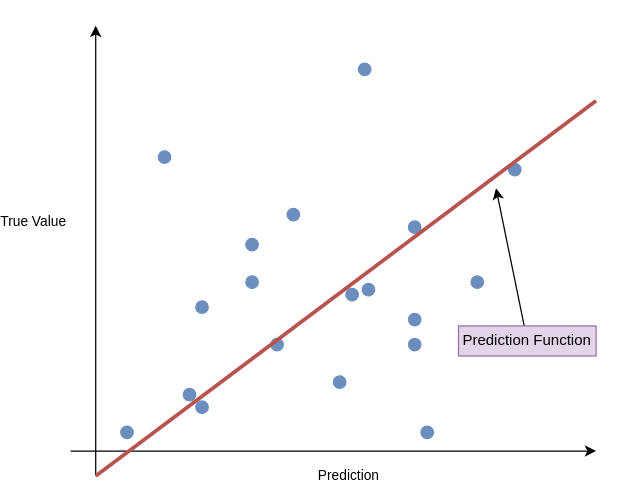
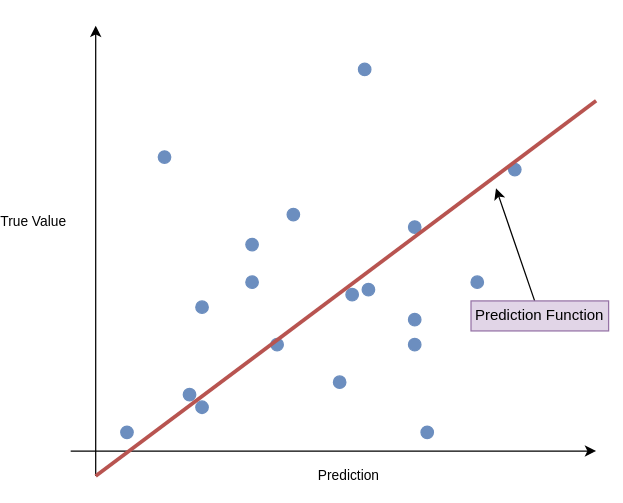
(527, 341) -> (539, 316)
